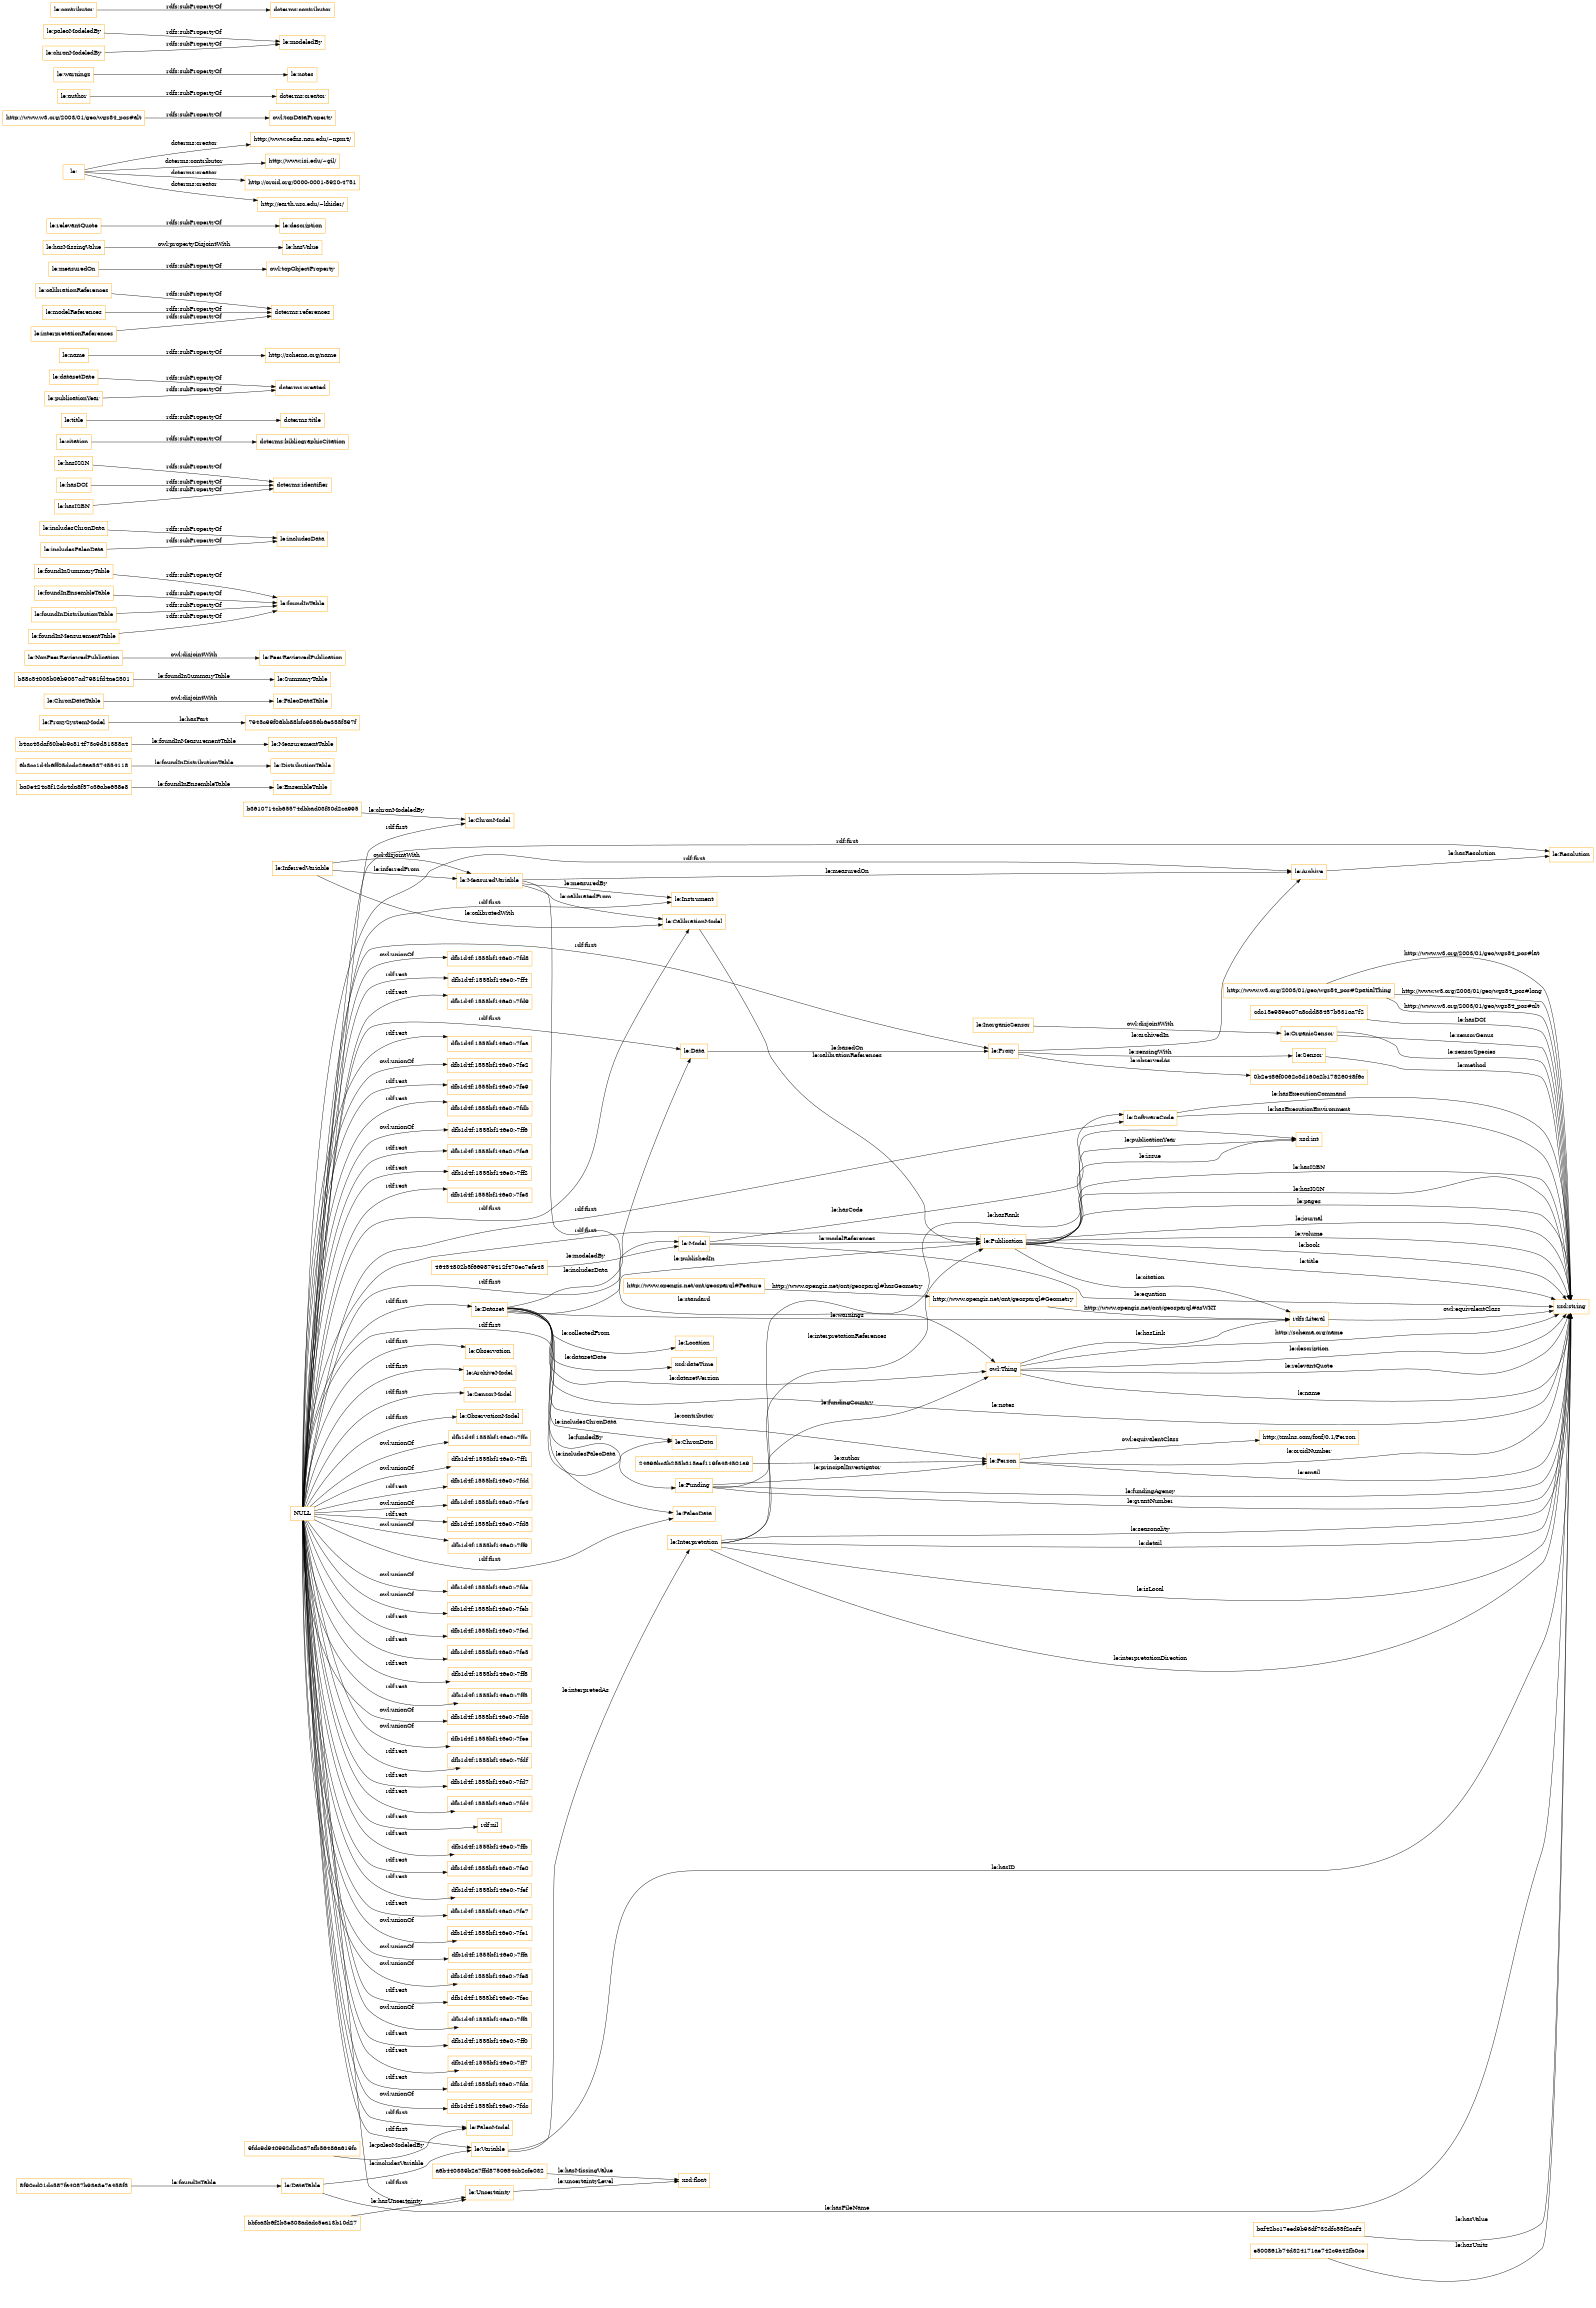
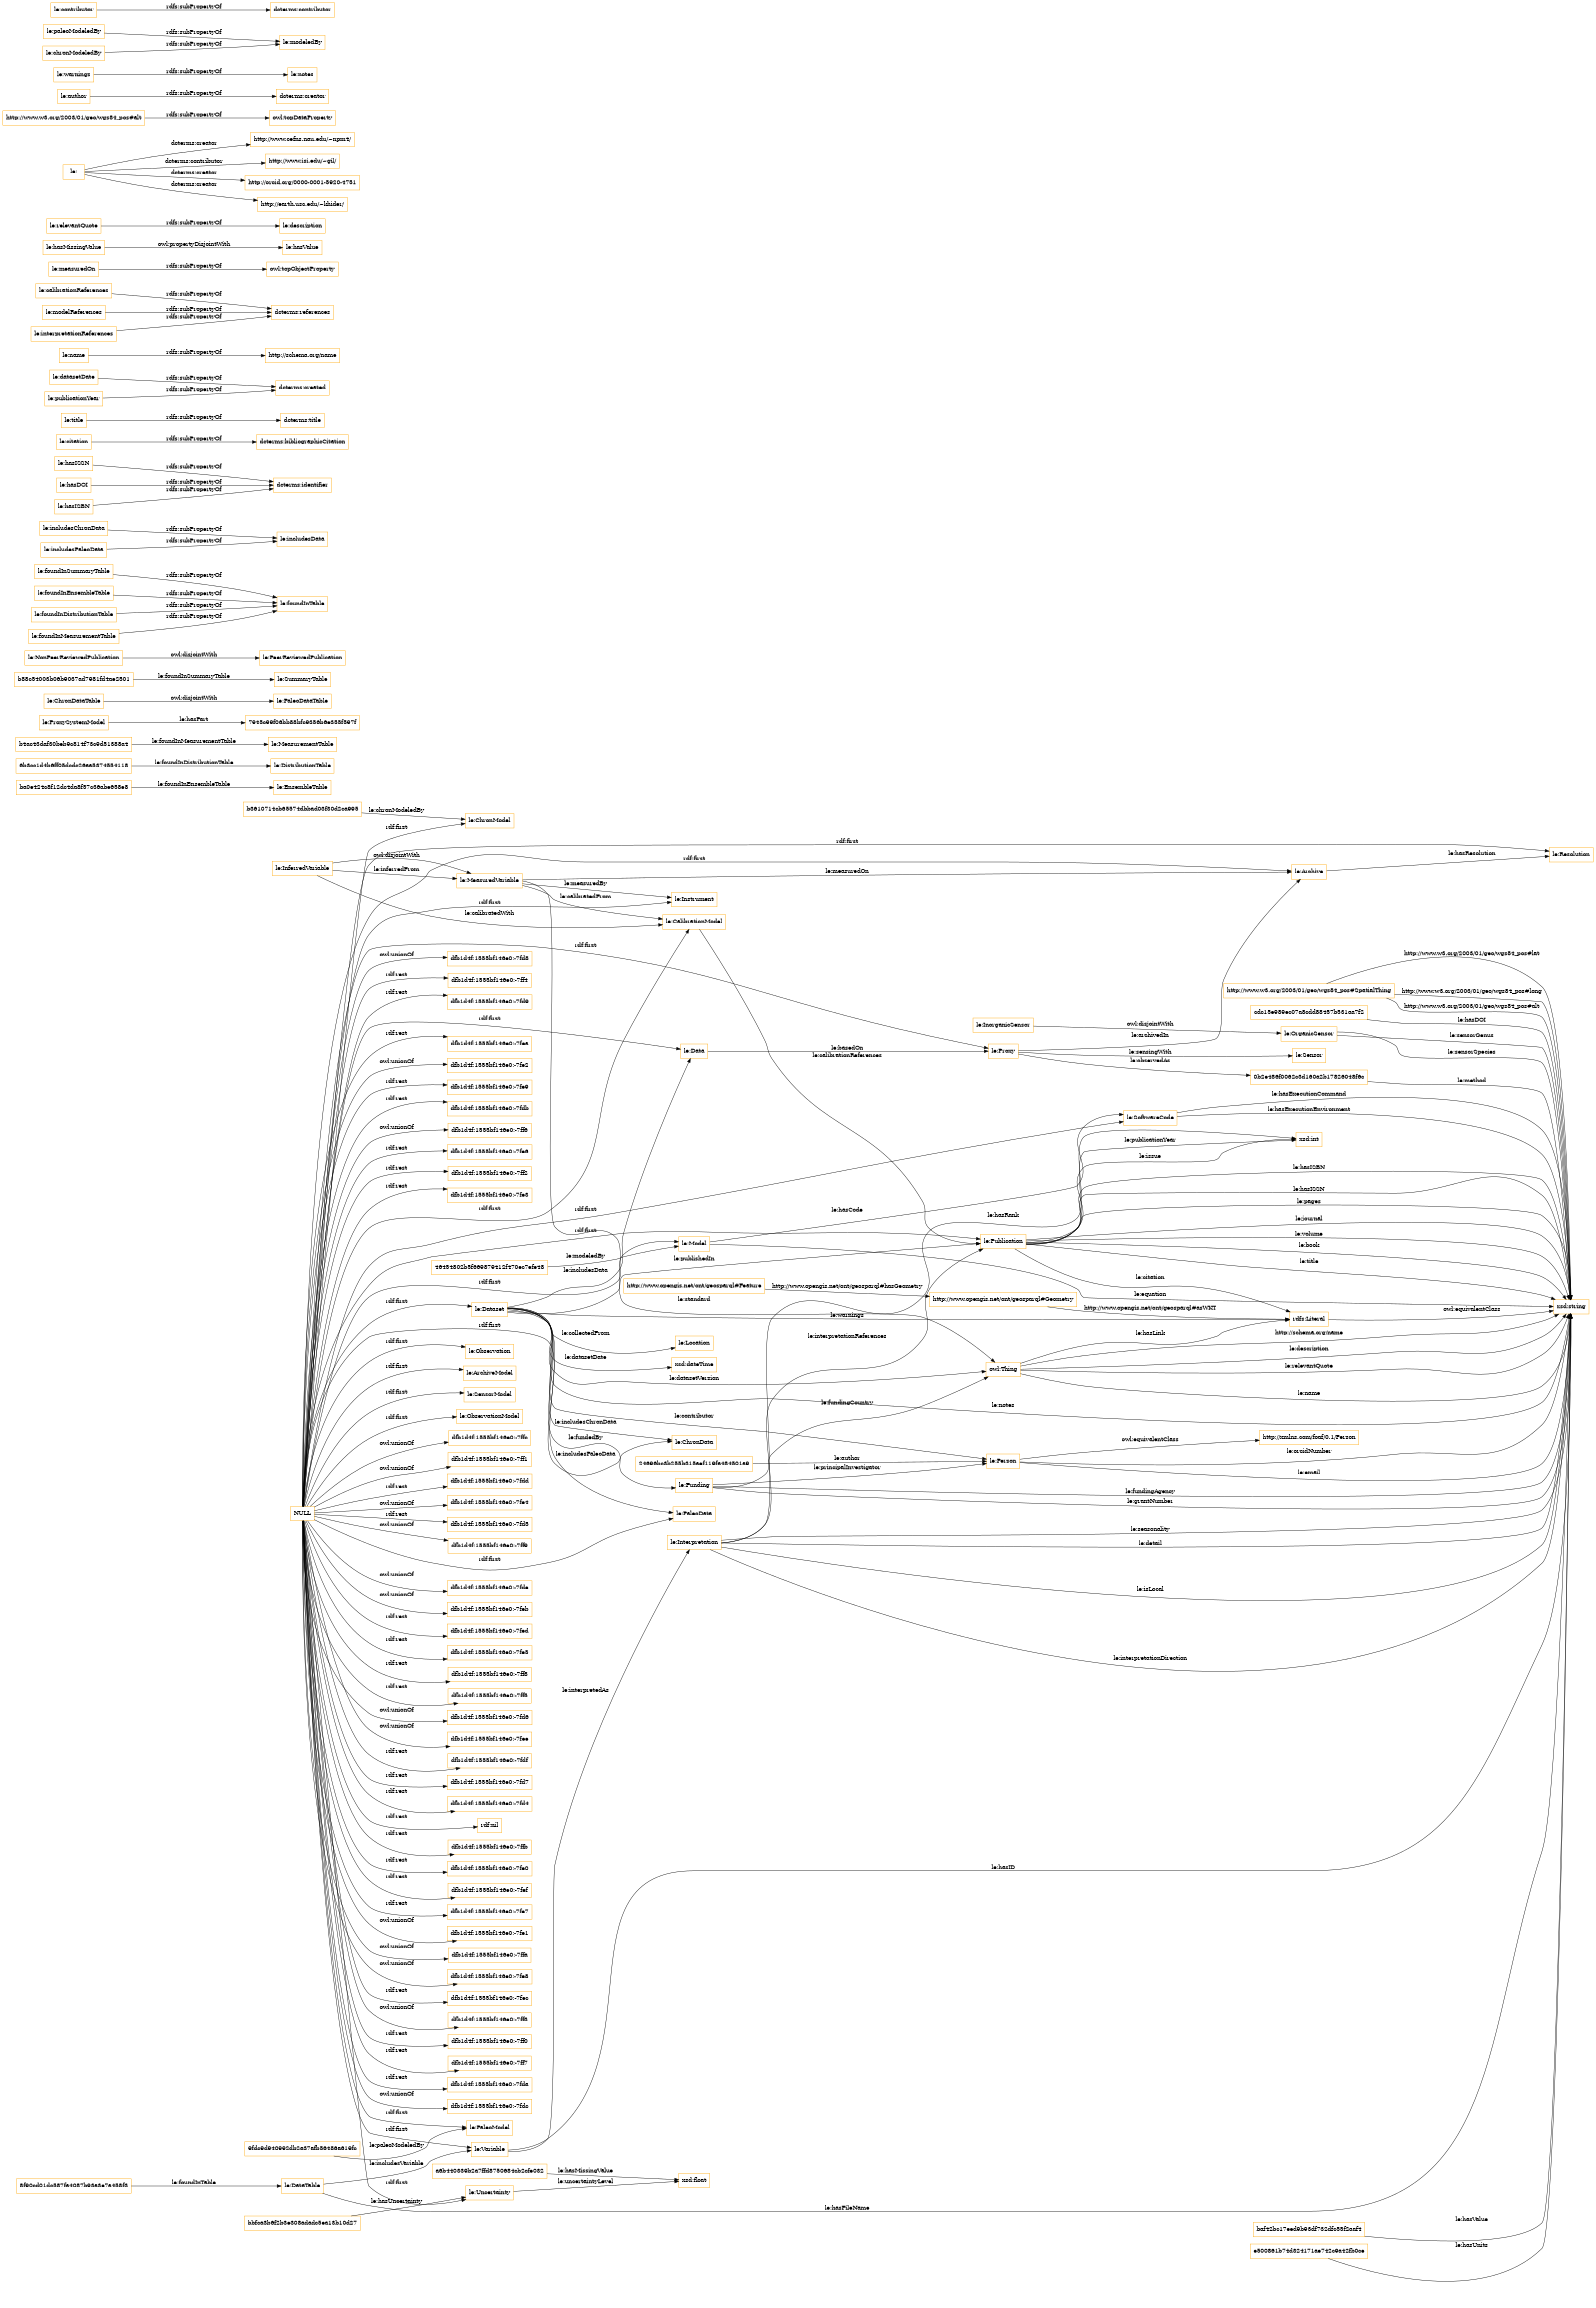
(1542, 1079) -> (1548, 1107)
(843, 1243) -> none
